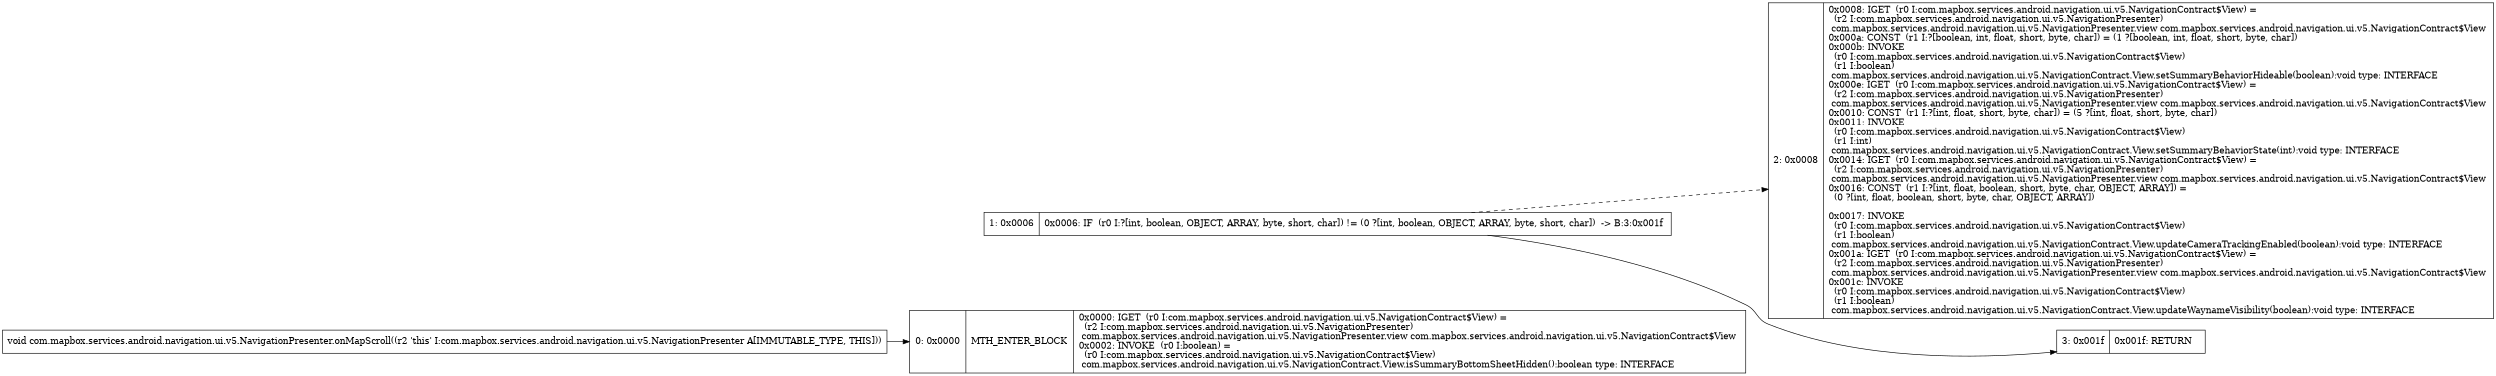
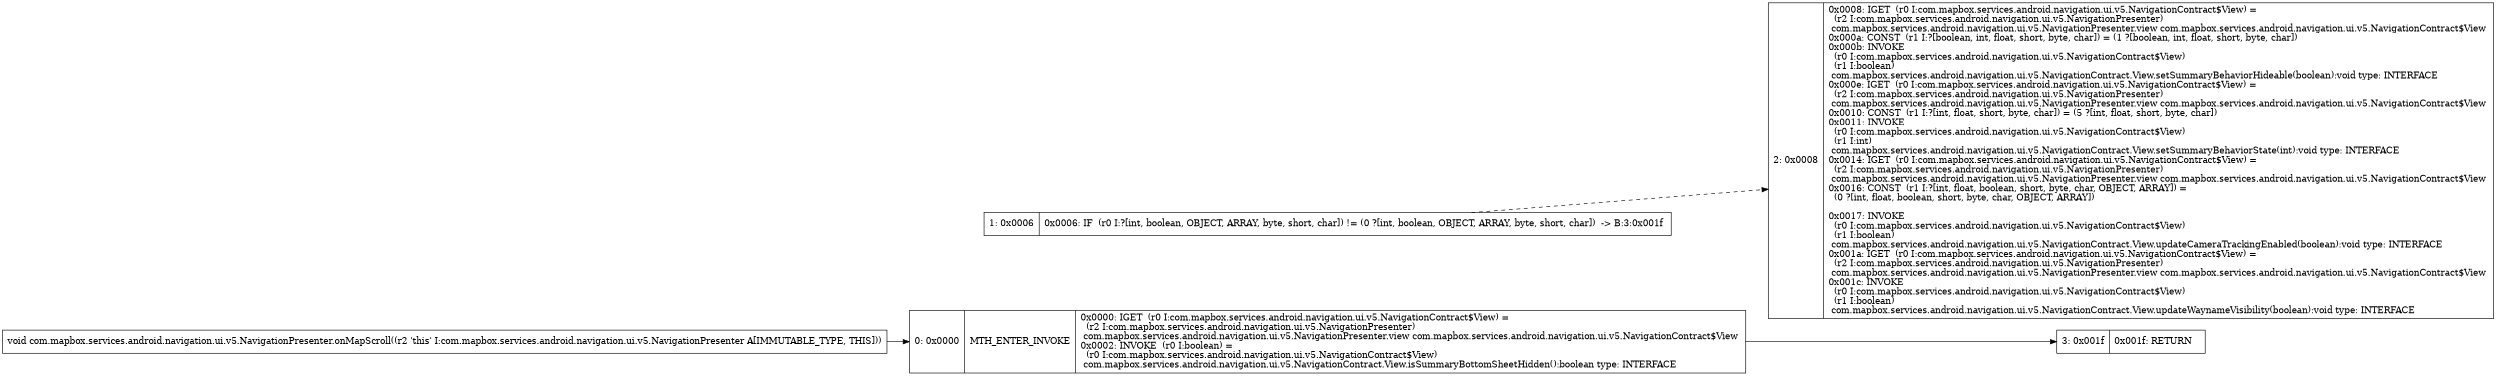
(1763, 321) -> (1898, 342)
(1019, 341) -> (1020, 341)
